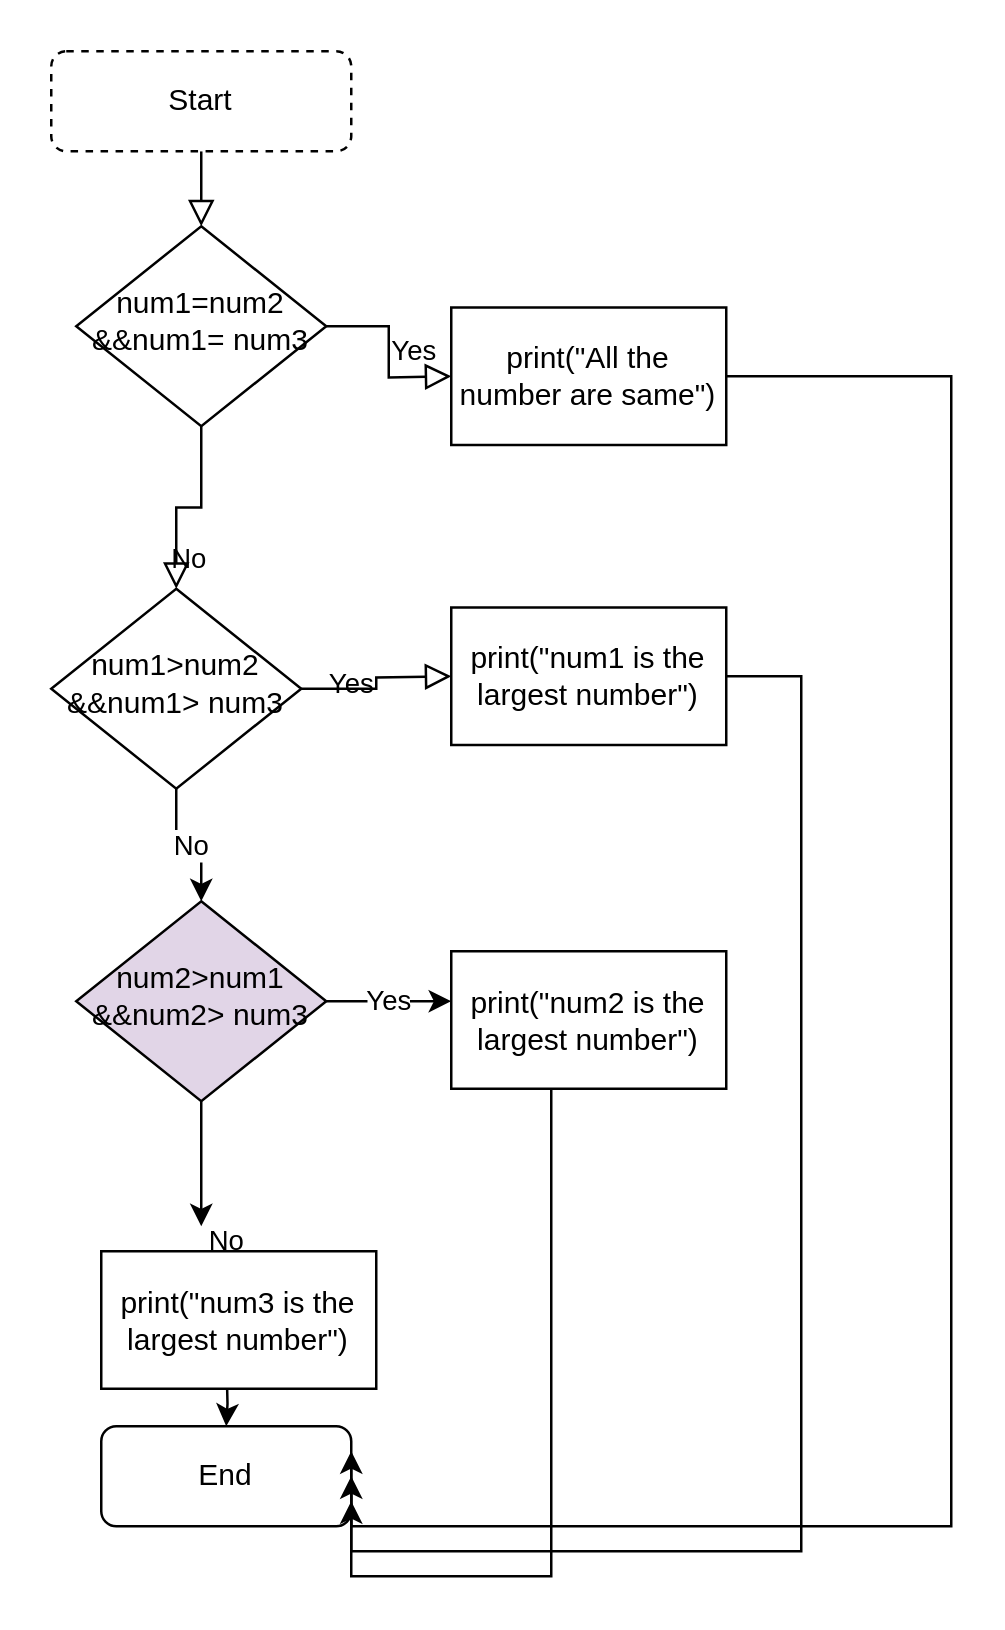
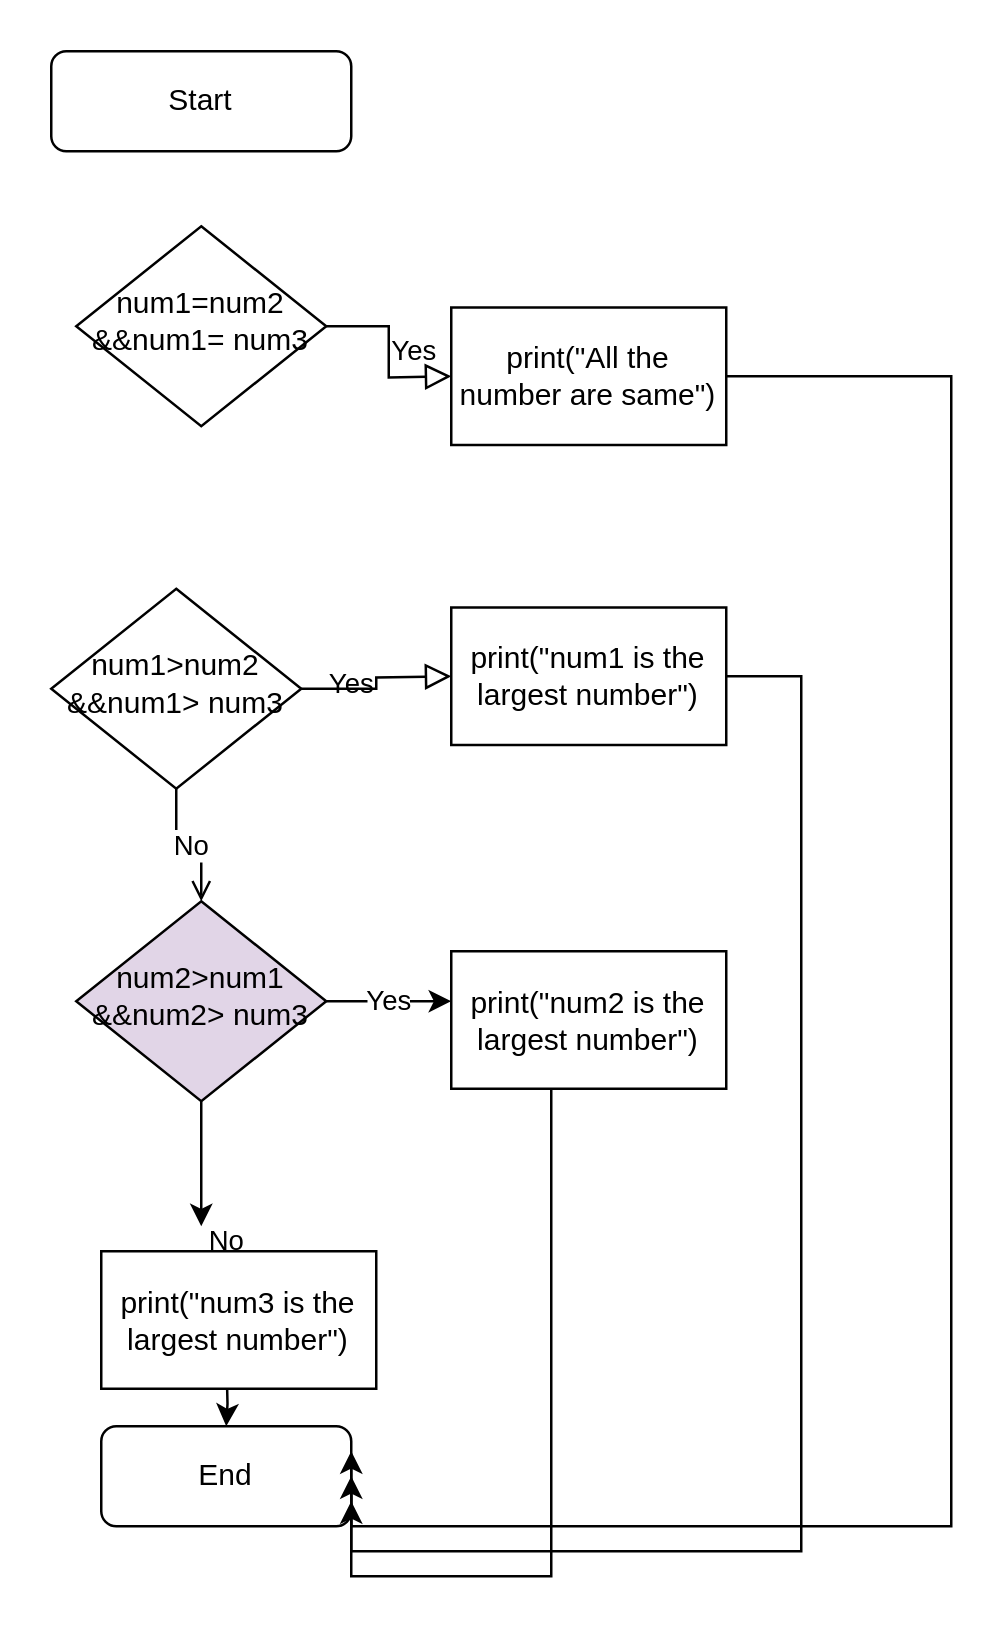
(201, 101) -> (201, 101)
(201, 200) -> none
(201, 506) -> none
(201, 883) -> (201, 887)
